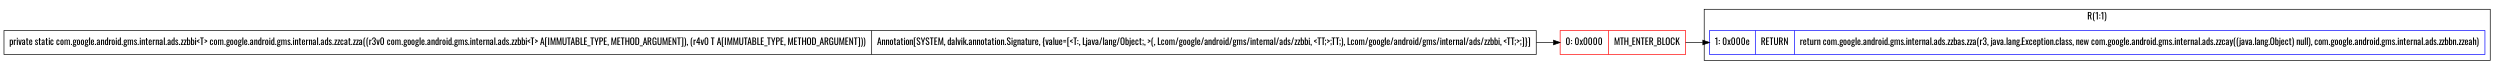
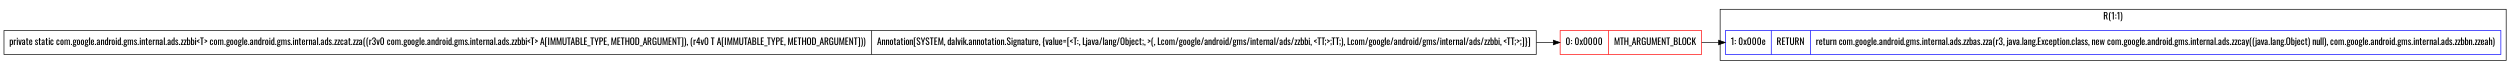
(1647, 42) -> (1655, 42)
